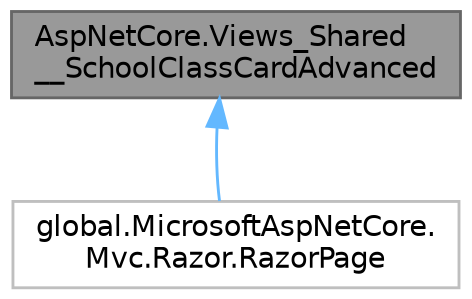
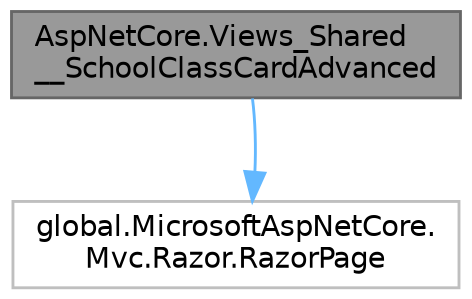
(217, 164) -> (255, 135)
